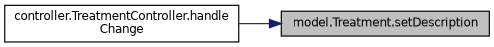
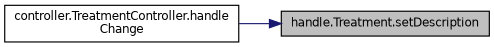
(385, 24) -> (385, 24)
